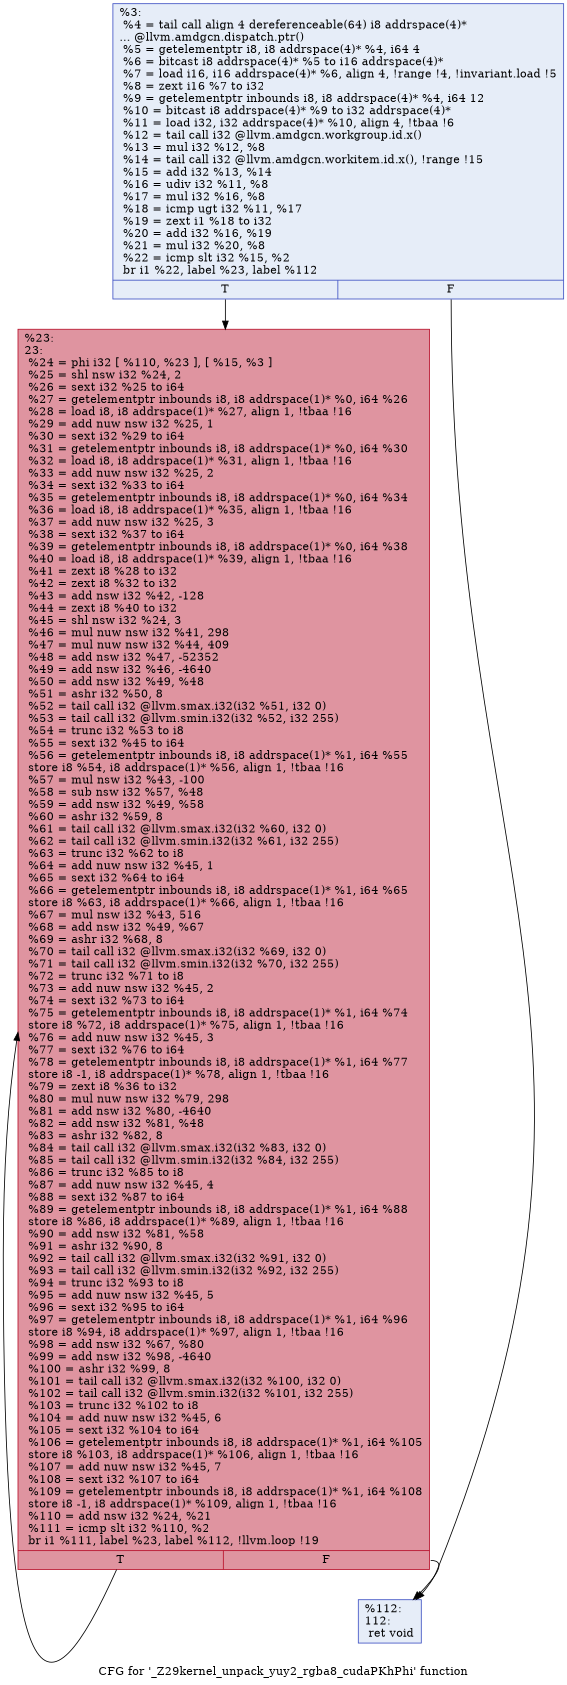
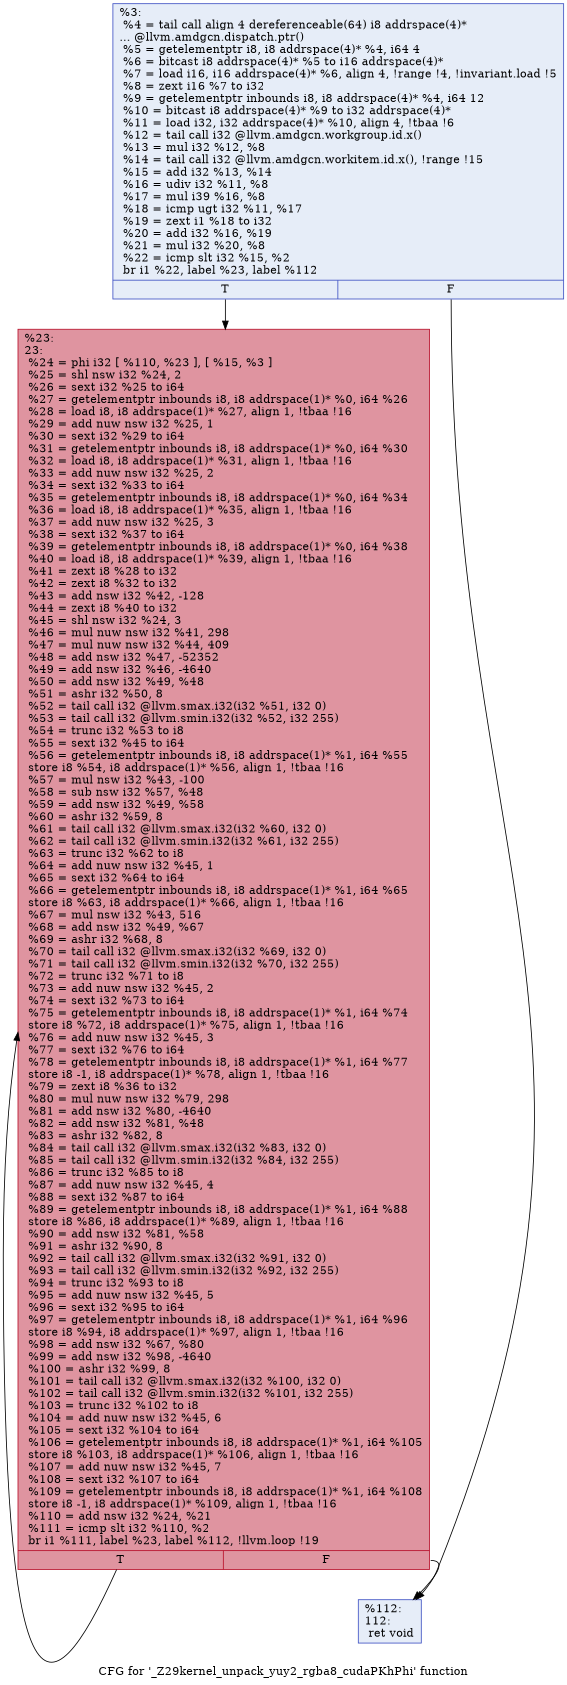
(193, 197) -> (193, 197)
